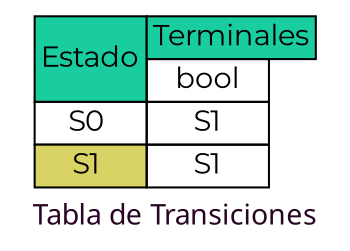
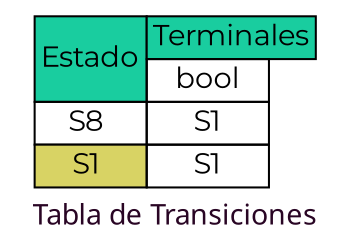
(91, 122) -> (91, 122)
